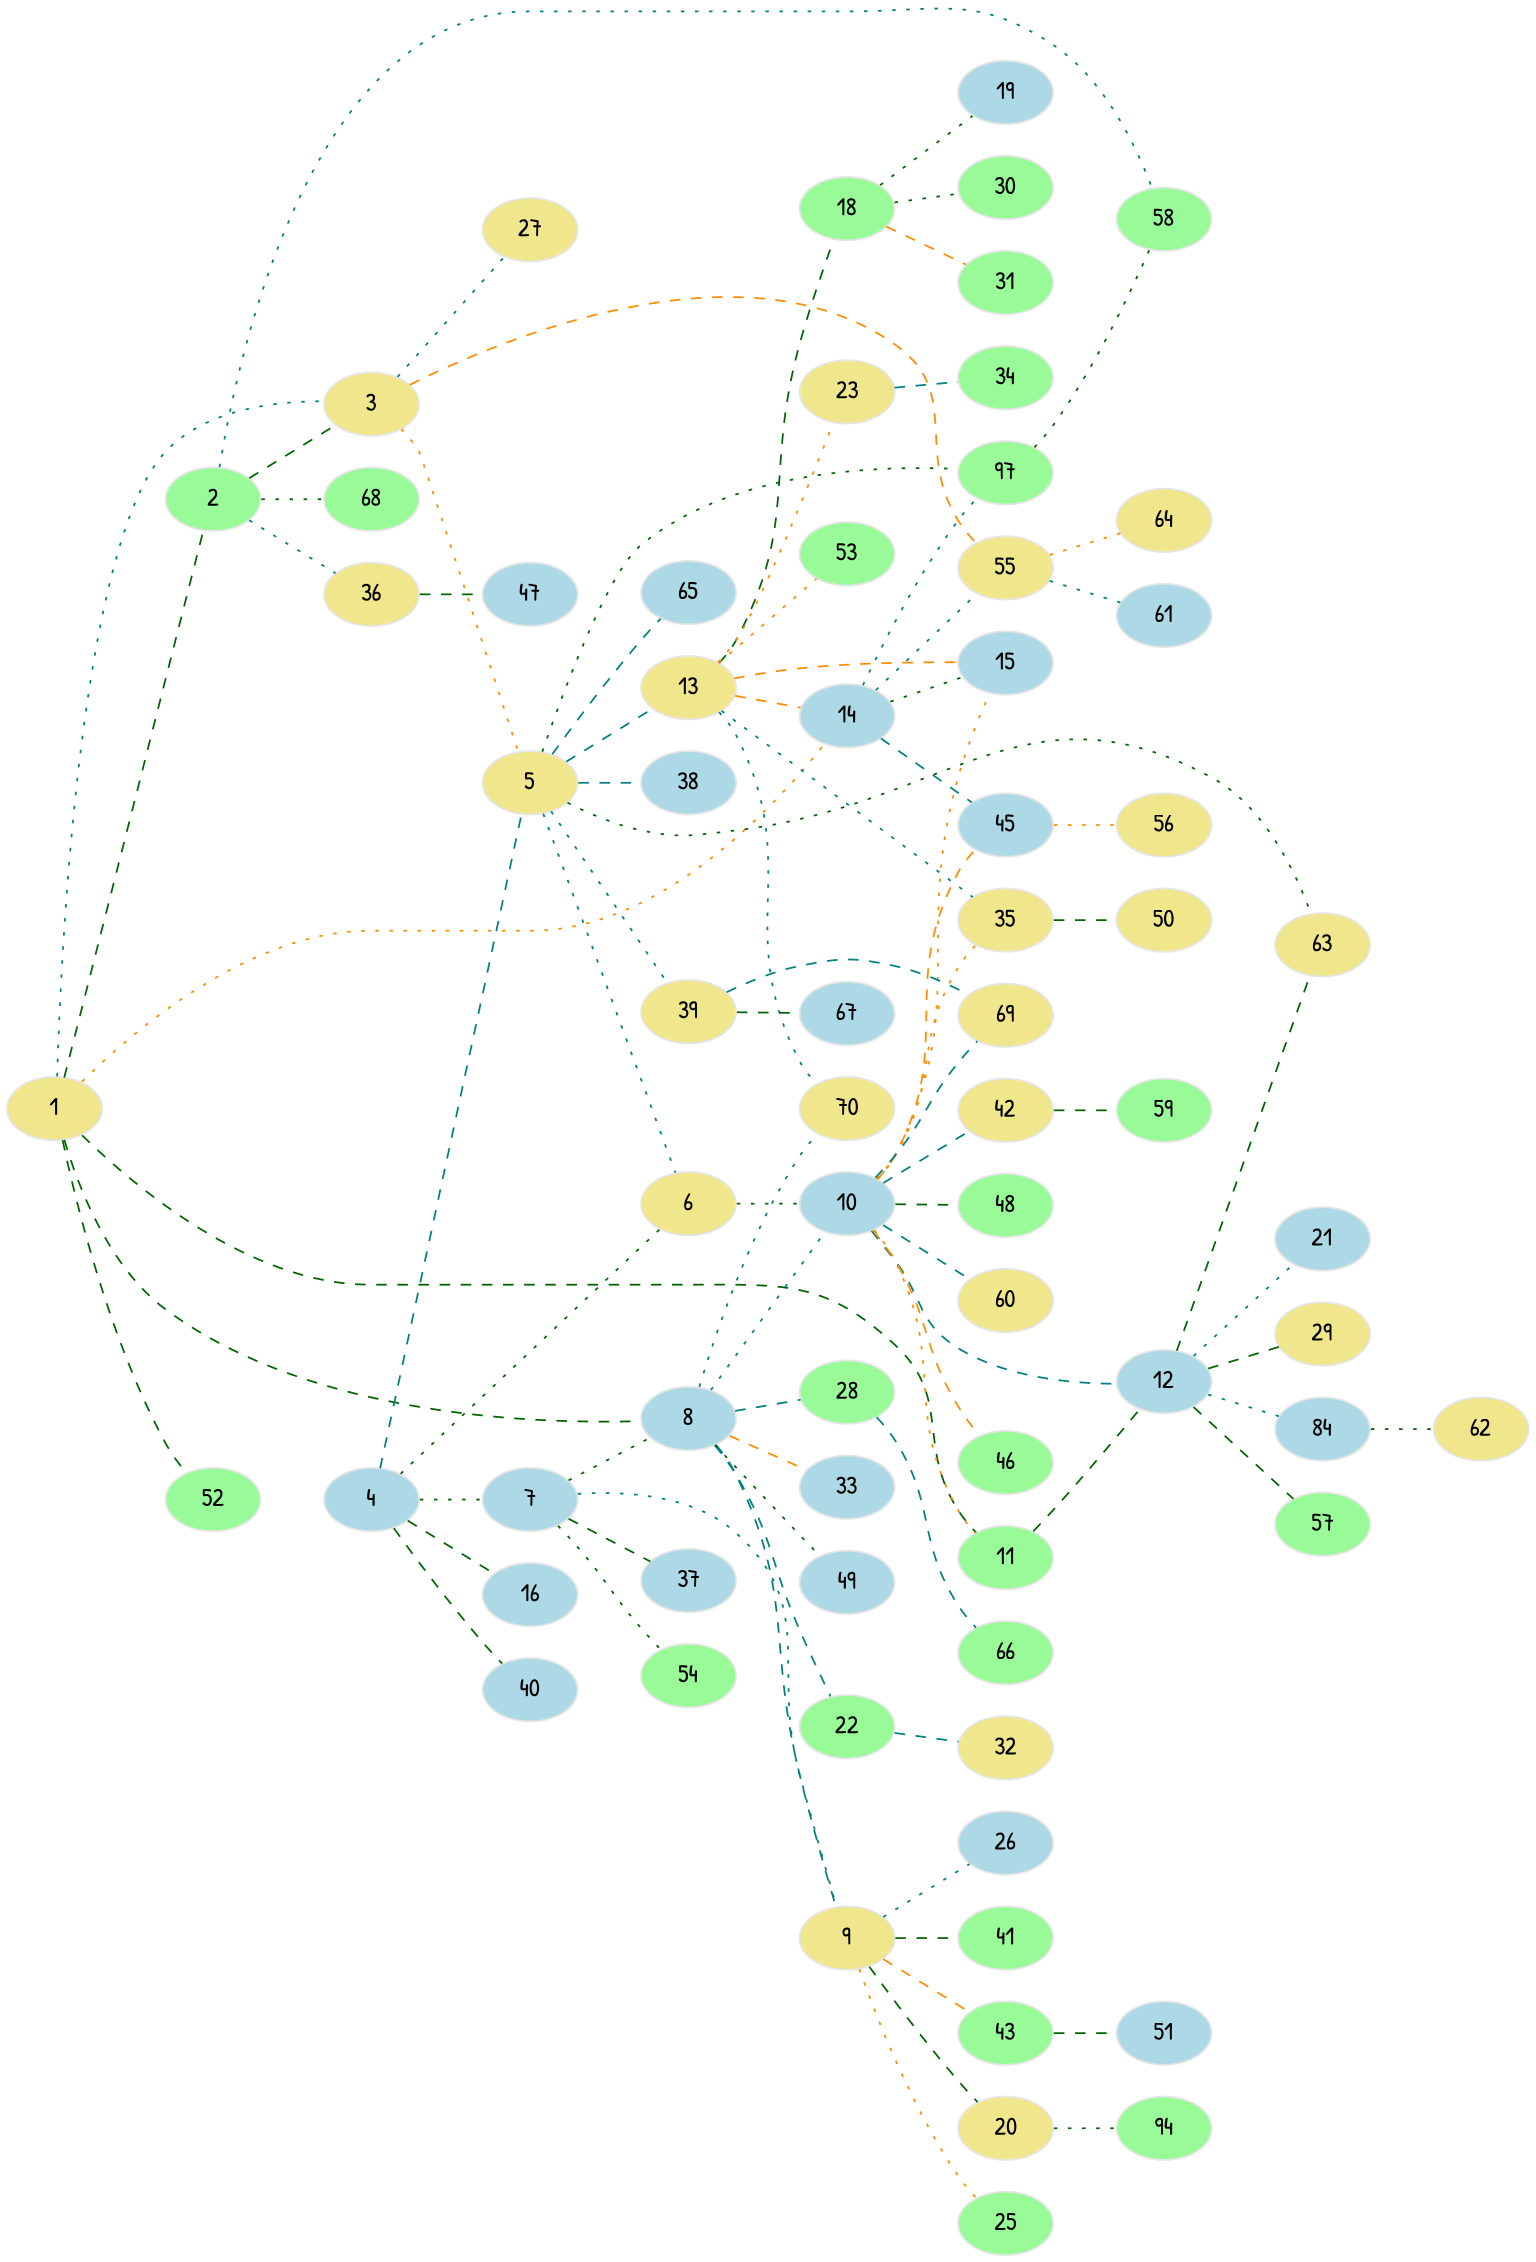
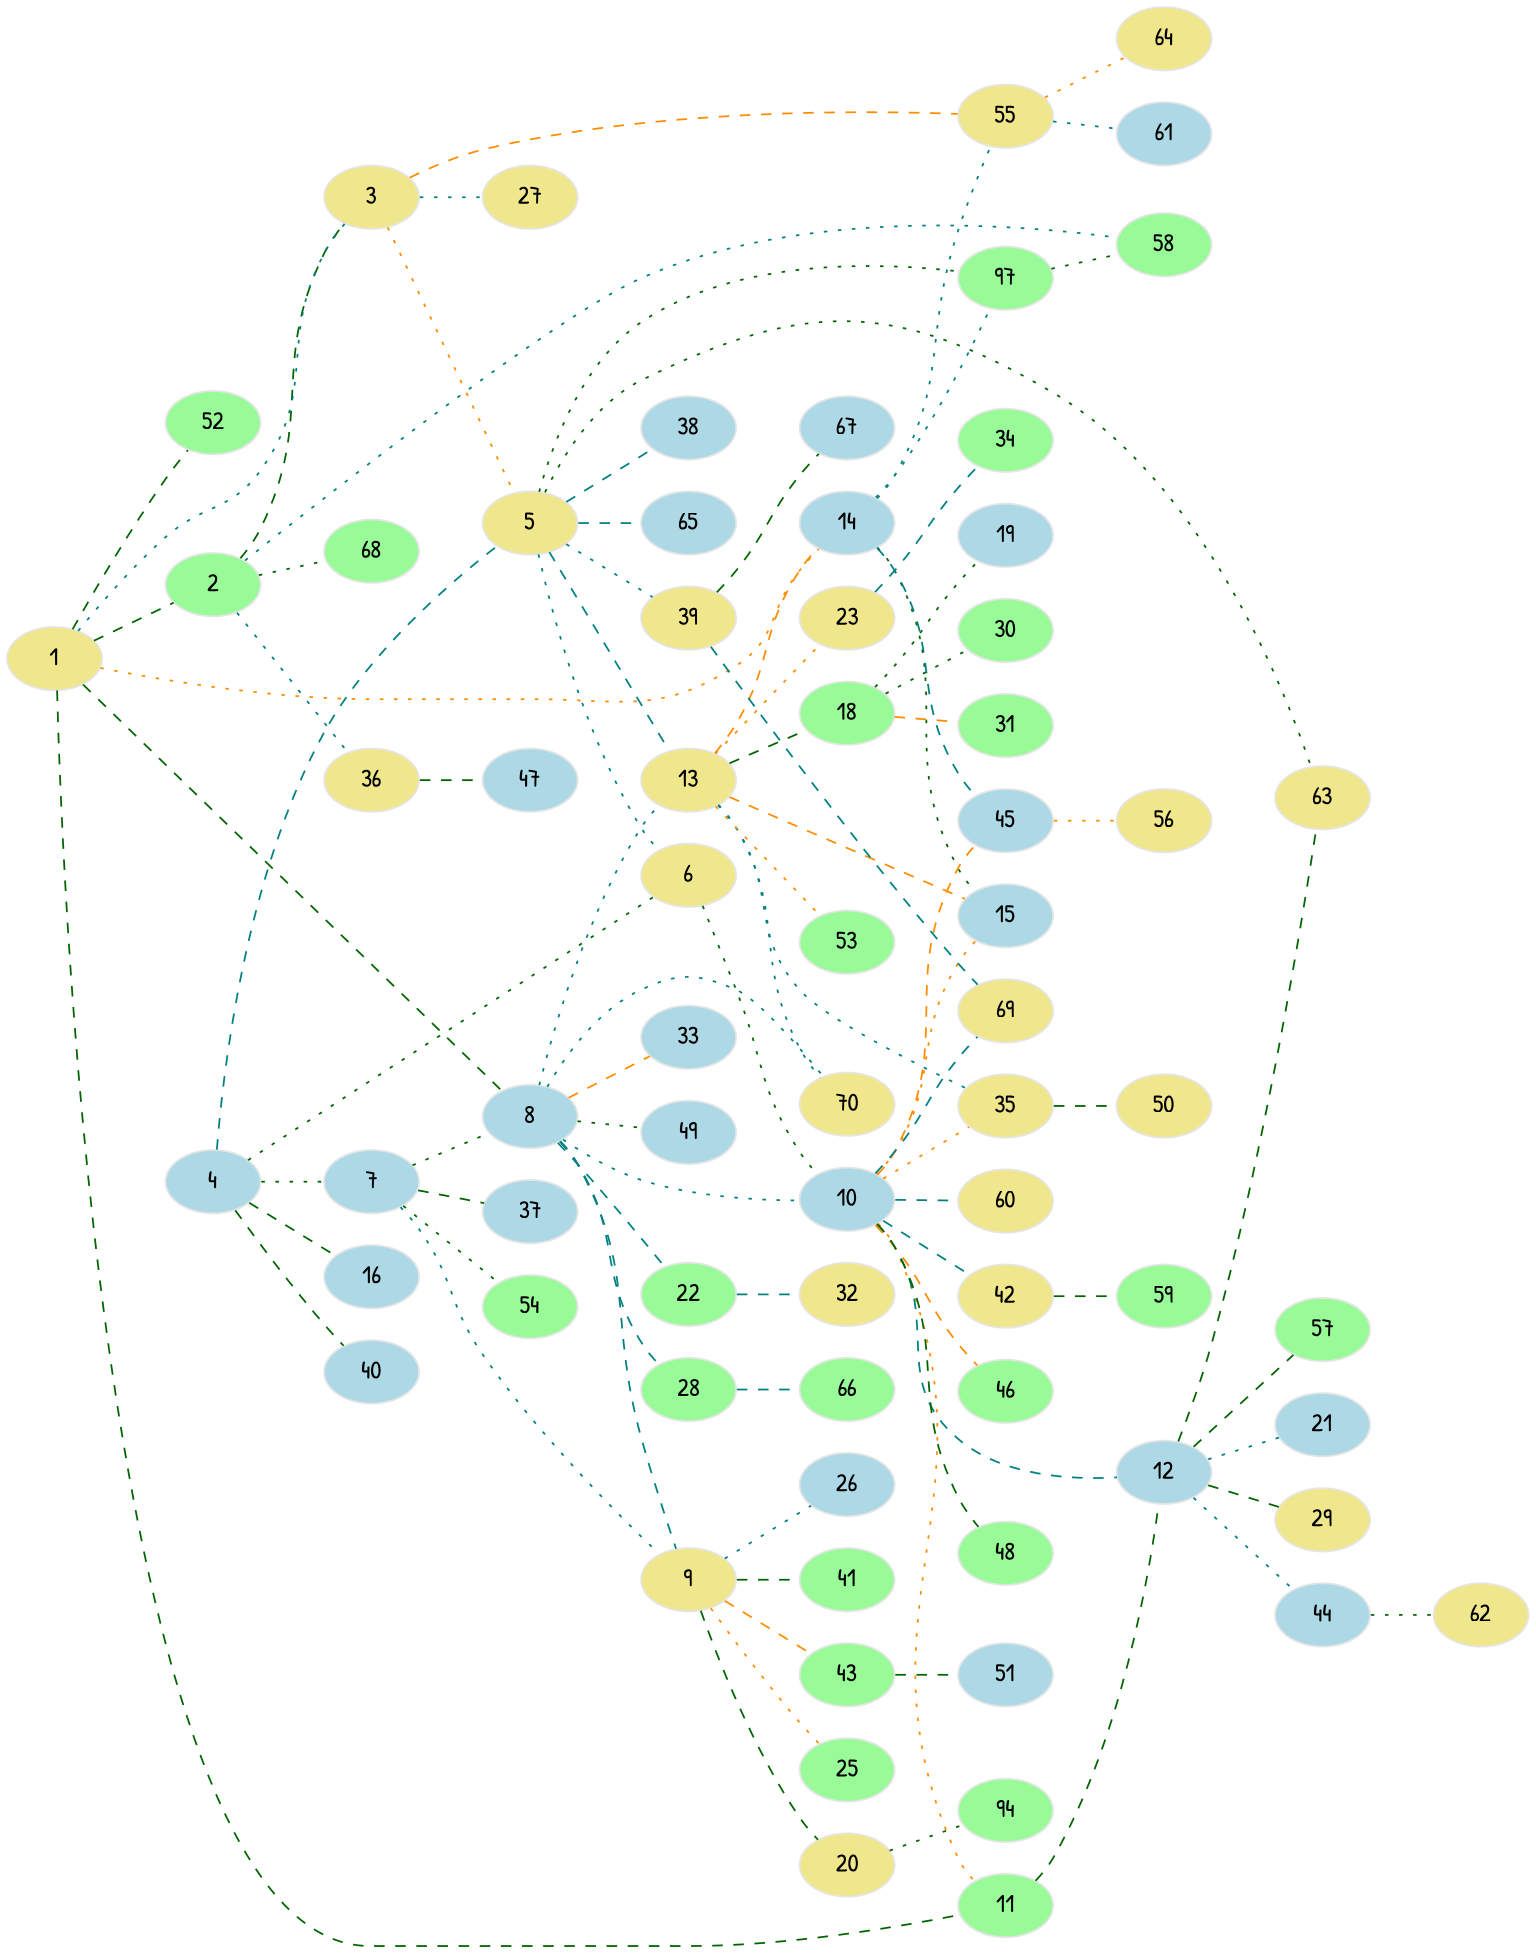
none -> (578, 961)
(1323, 1429) -> (1323, 1615)
